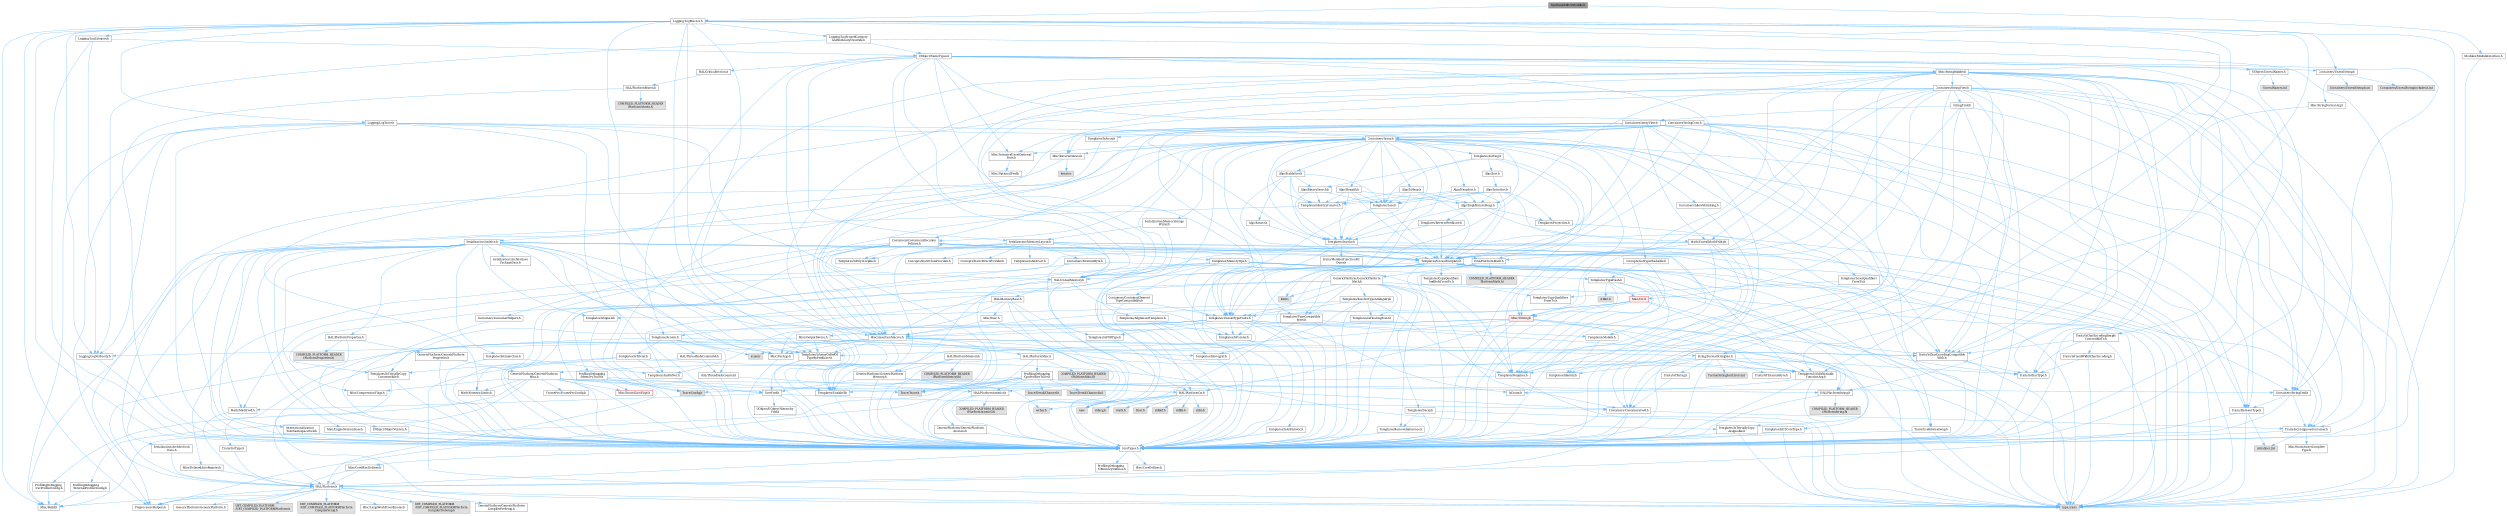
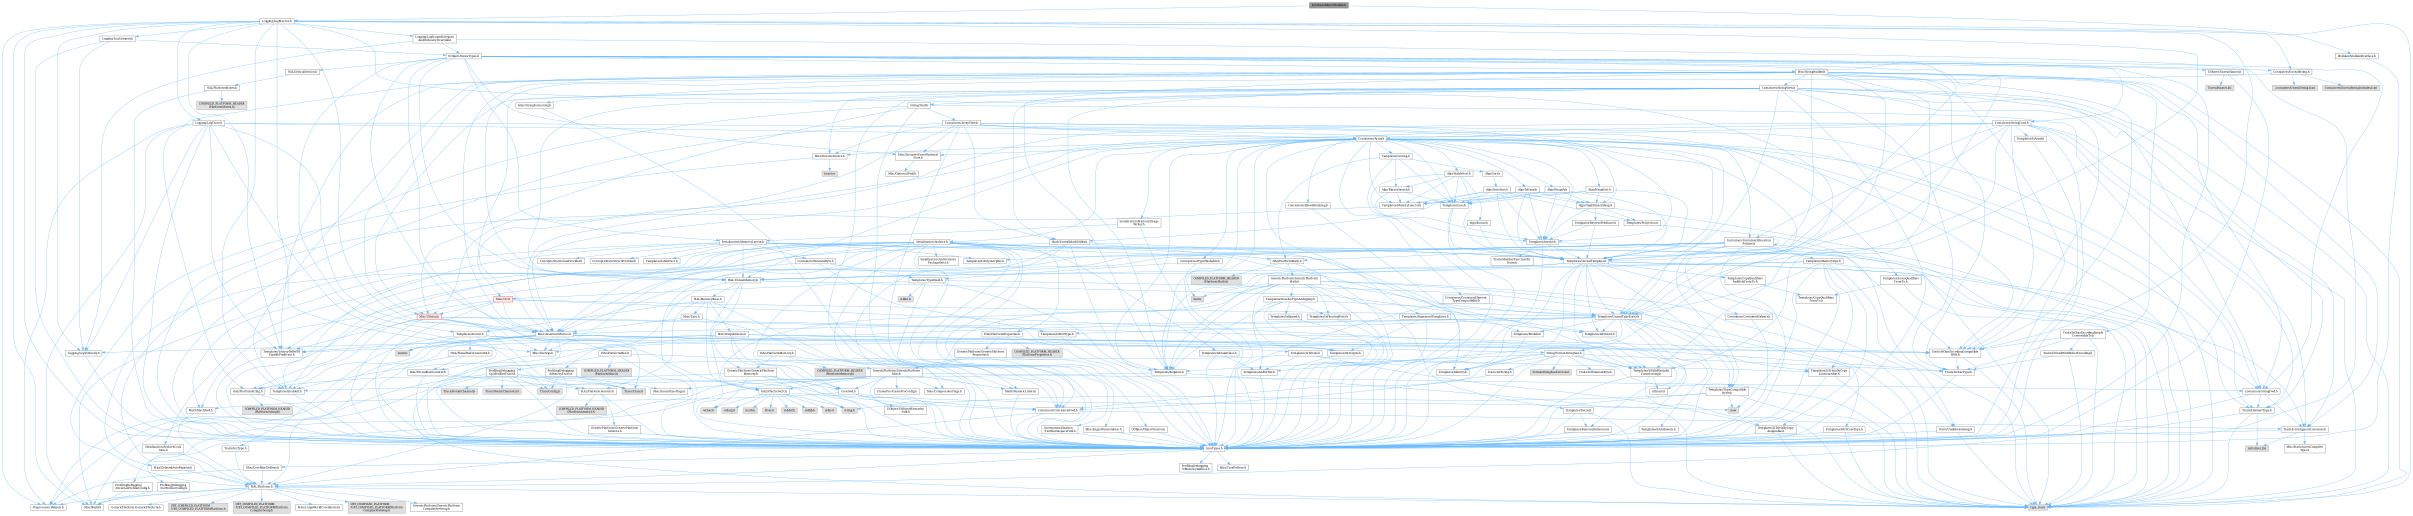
(521, 293) -> none
(634, 393) -> (669, 391)
none -> (850, 411)
